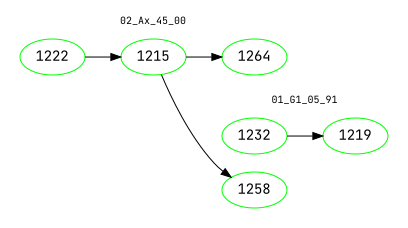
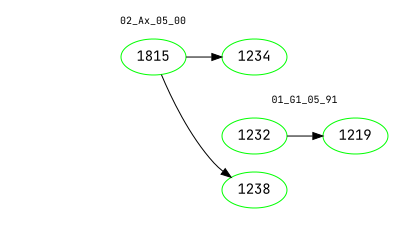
(154, 22) -> (154, 22)
(52, 57) -> none
(153, 57) -> (153, 57)
(254, 57) -> (254, 57)
(254, 190) -> (254, 190)
